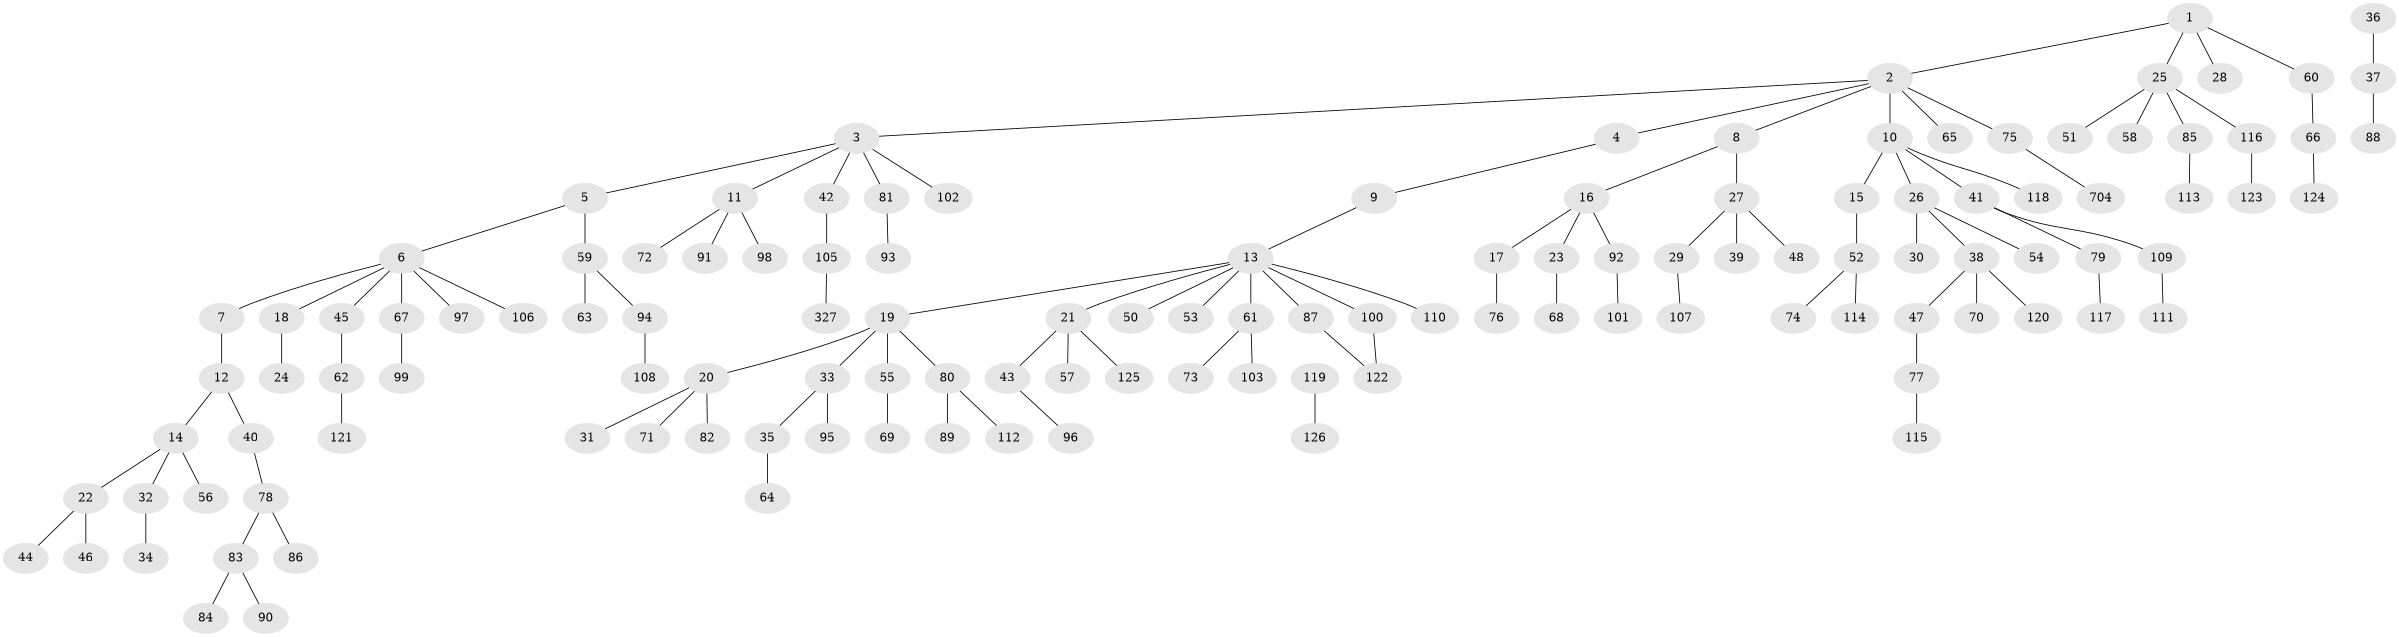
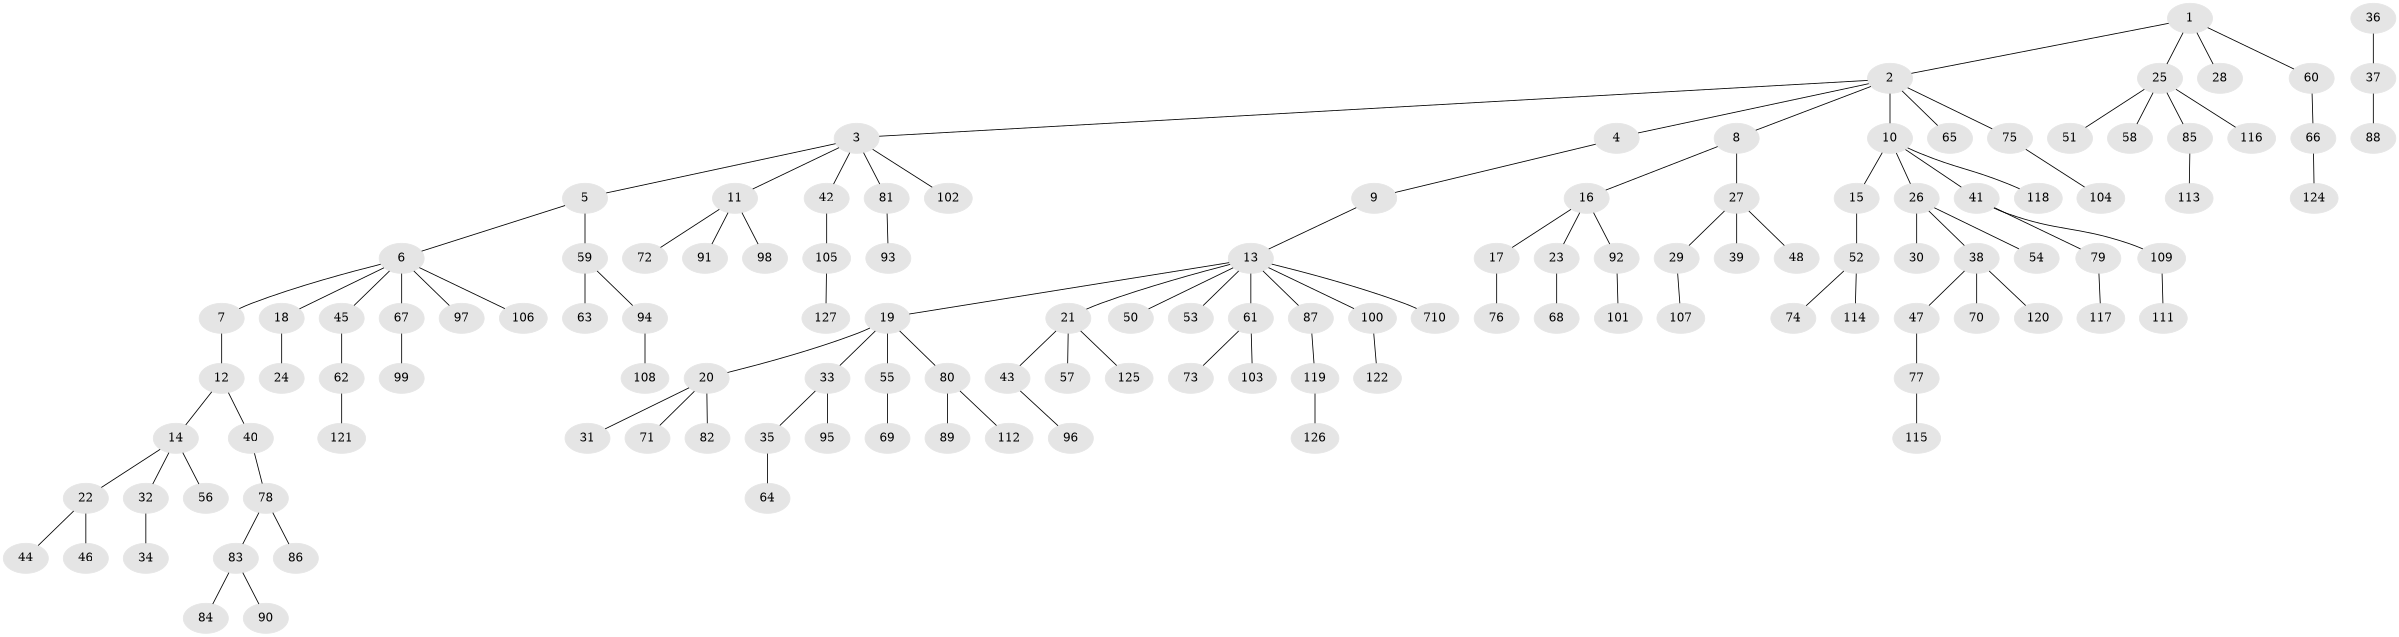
(2101, 198) -> (2101, 198)
(2252, 198) -> none
(826, 318) -> (826, 318)
(1435, 318) -> (1435, 318)
(1344, 348) -> (1313, 348)
